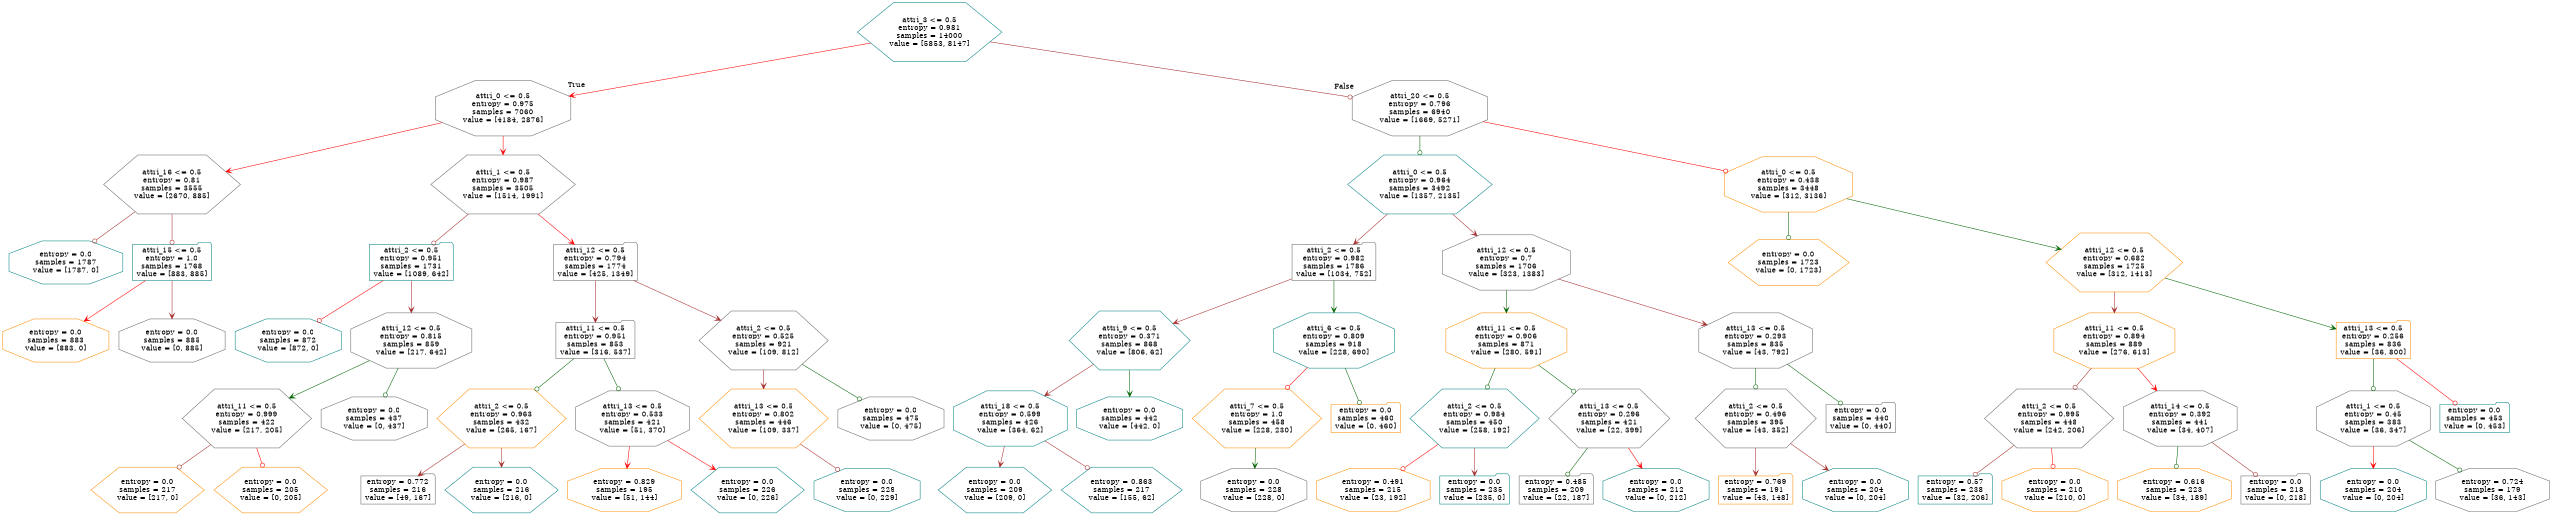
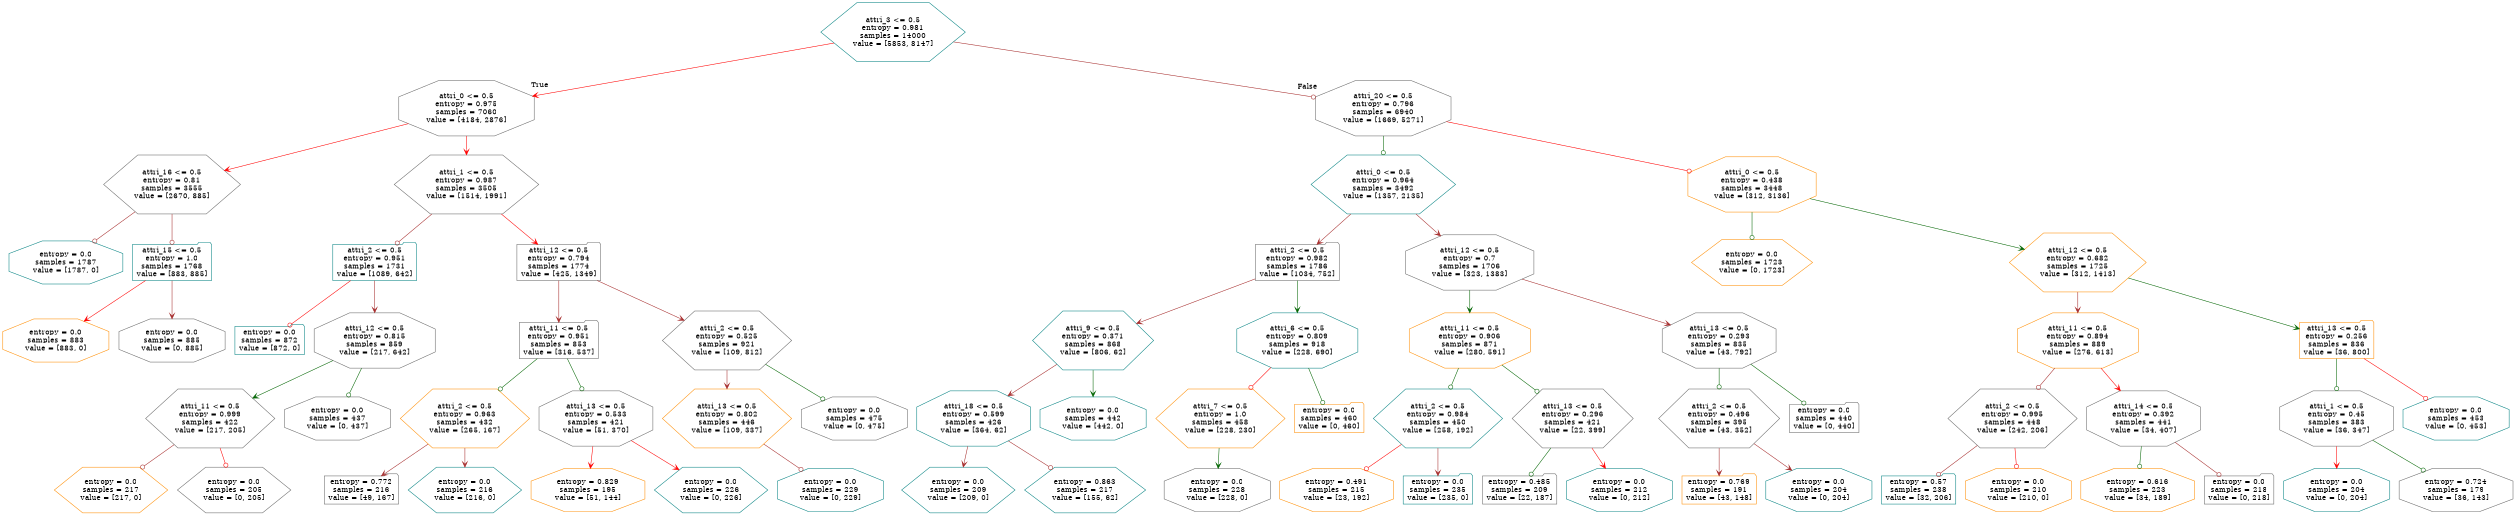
(288, 340) -> (270, 340)
(2475, 418) -> (2456, 418)
(271, 490) -> (234, 490)
